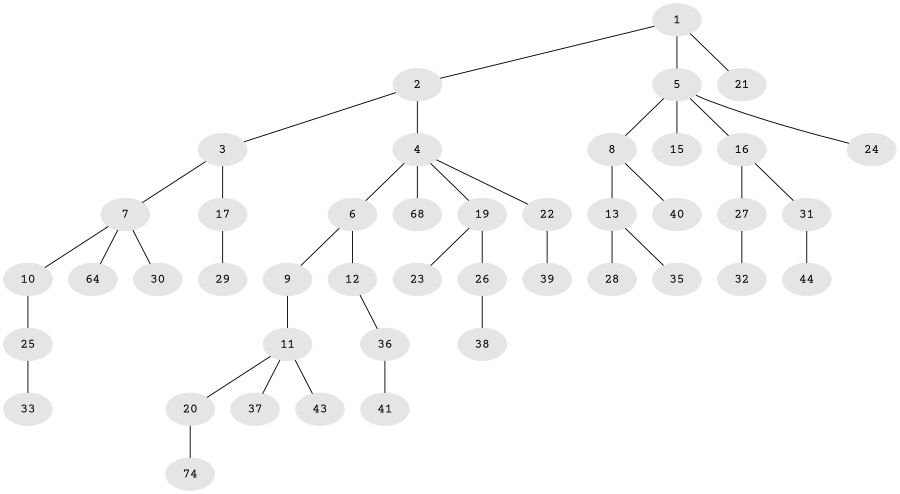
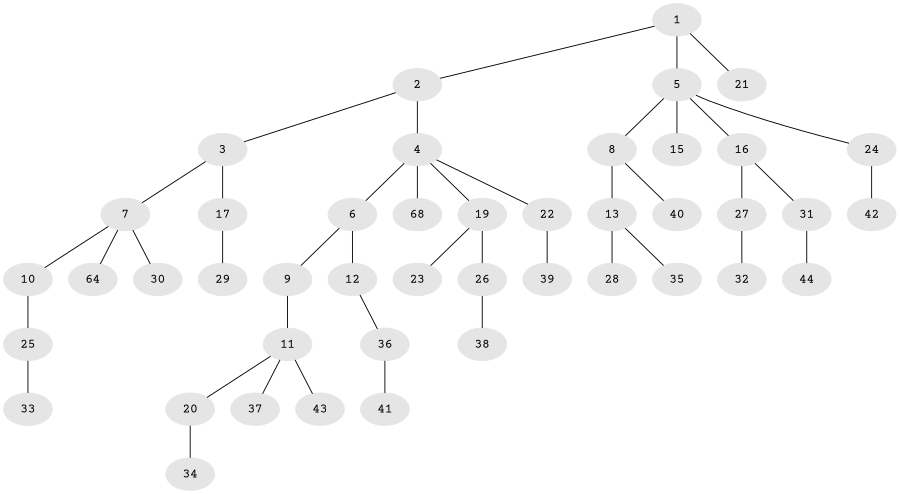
none -> (872, 215)
(190, 474) -> (190, 474)
